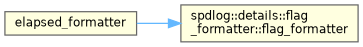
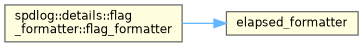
(153, 23) -> (198, 23)
